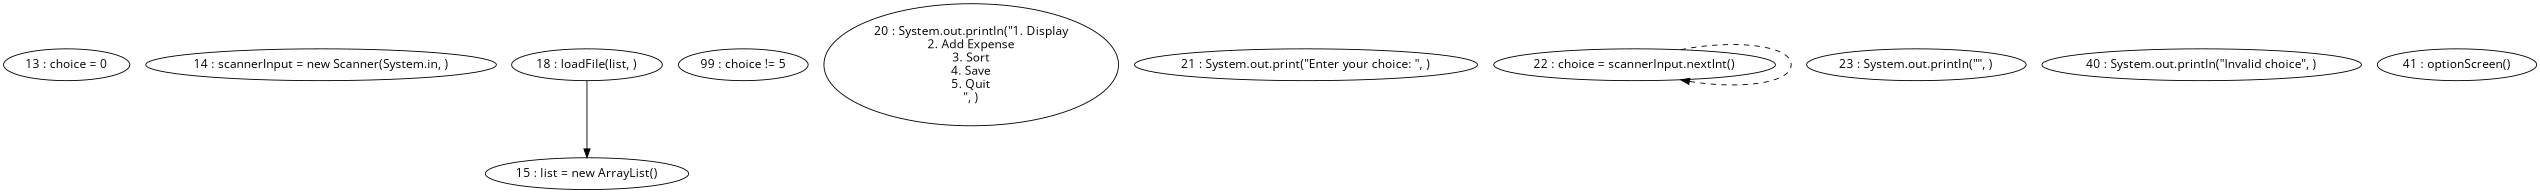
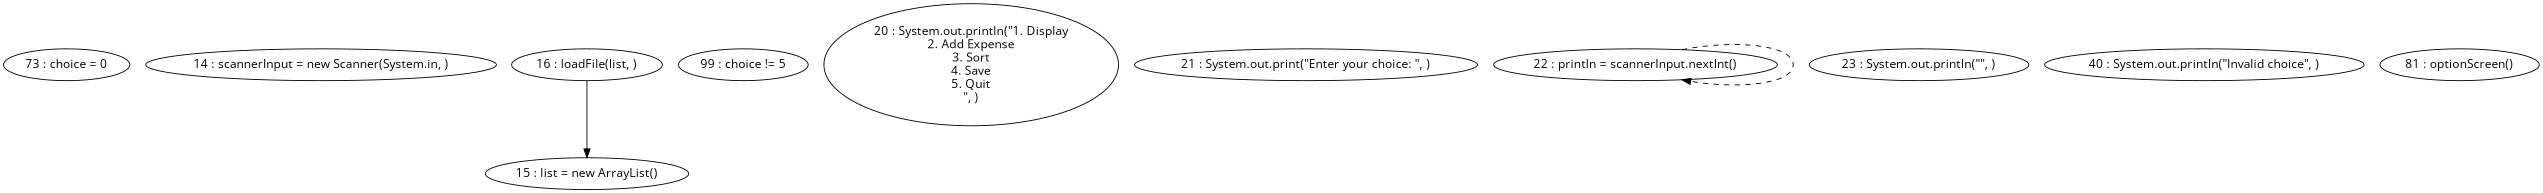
(67, 65) -> (67, 65)
(587, 65) -> (587, 65)
(1635, 65) -> (1635, 65)
(2457, 65) -> (2460, 65)
